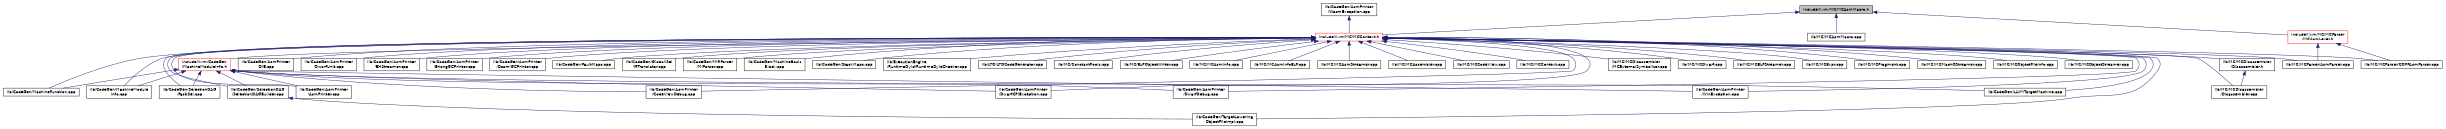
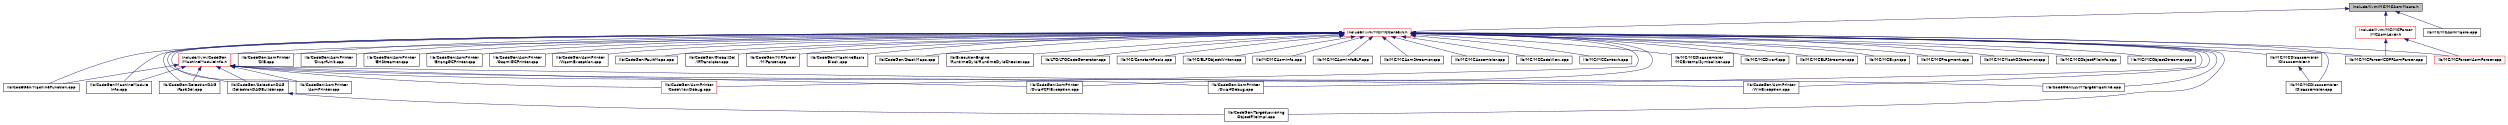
(1349, 27) -> (974, 38)
(2318, 65) -> (2470, 60)
(674, 92) -> (689, 88)
